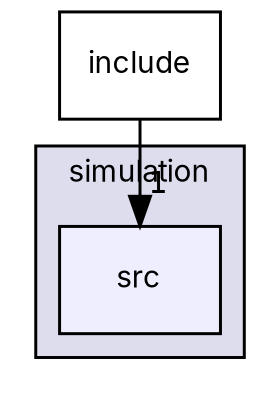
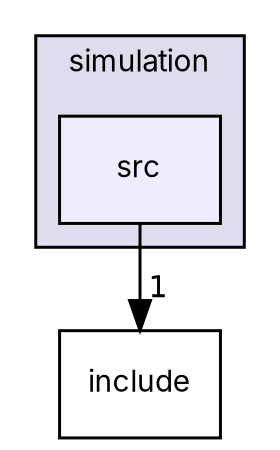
(140, 164) -> (140, 266)
